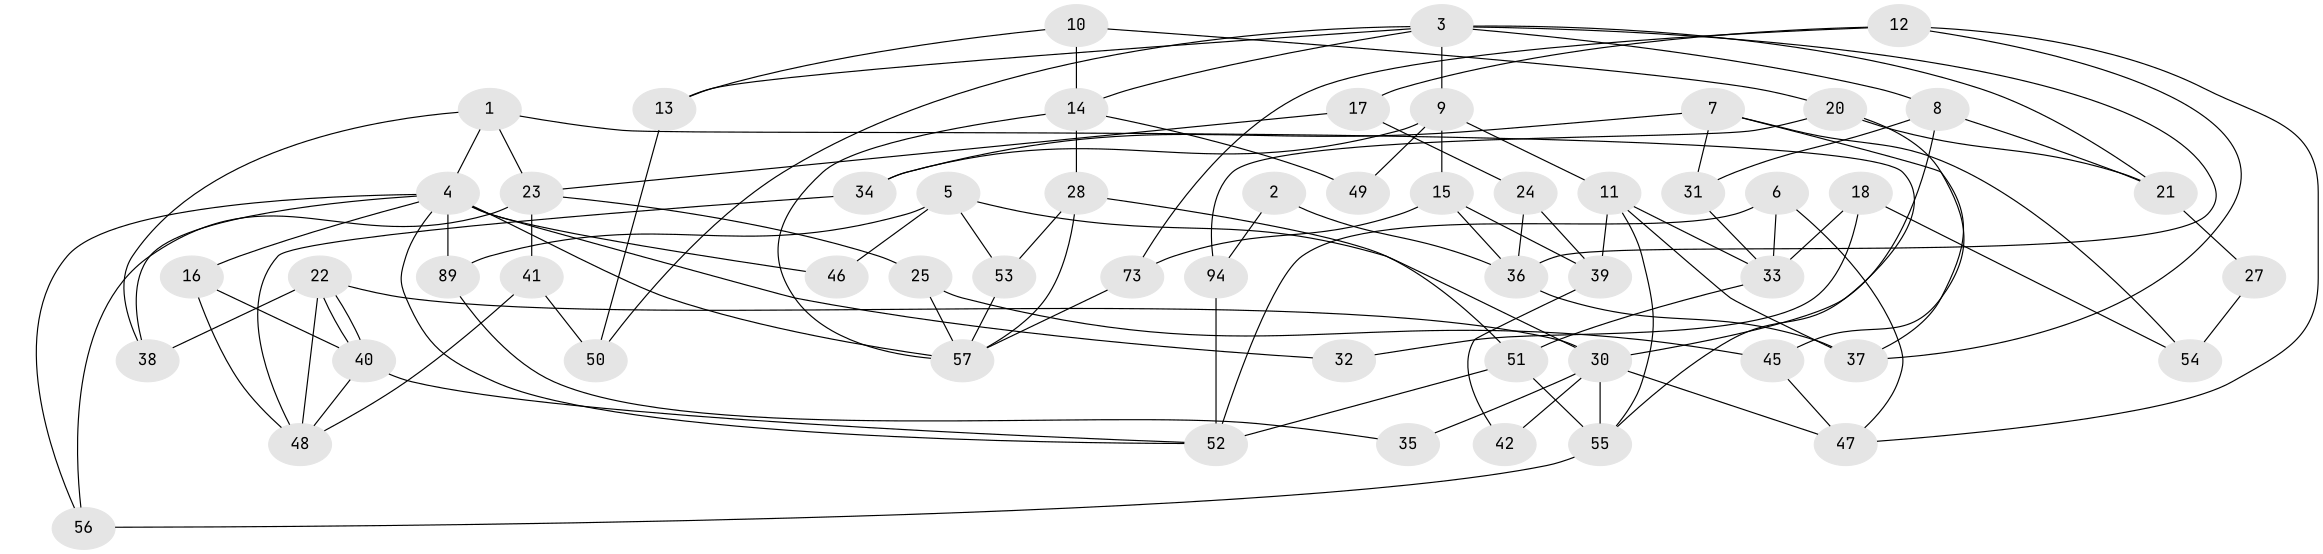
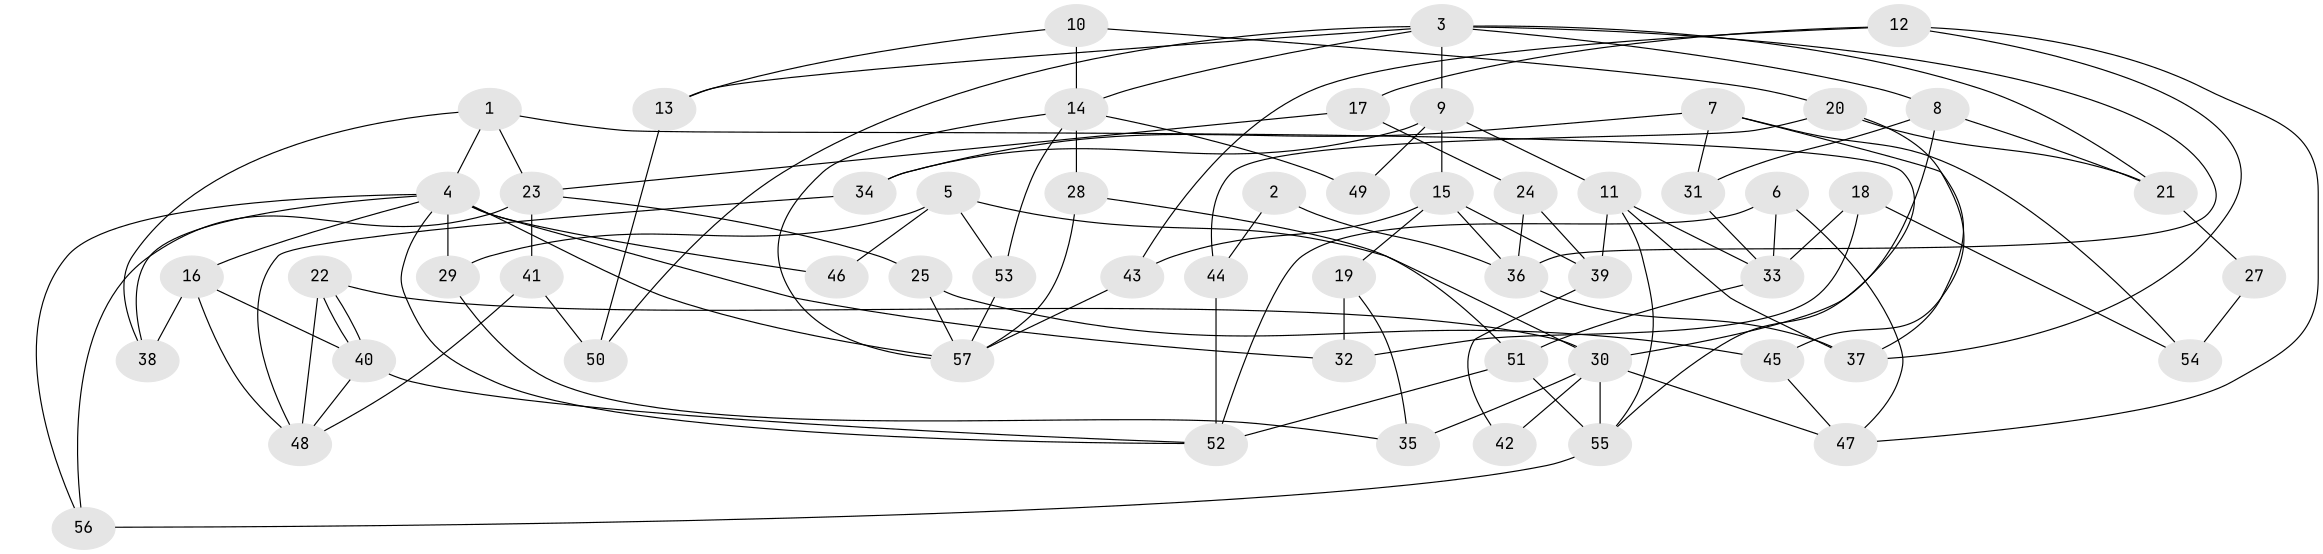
(1040, 235) -> (1027, 189)
(448, 277) -> (448, 277)
(1132, 277) -> (1132, 277)
(1216, 277) -> (1216, 277)
none -> (1344, 277)
(234, 319) -> (170, 319)
